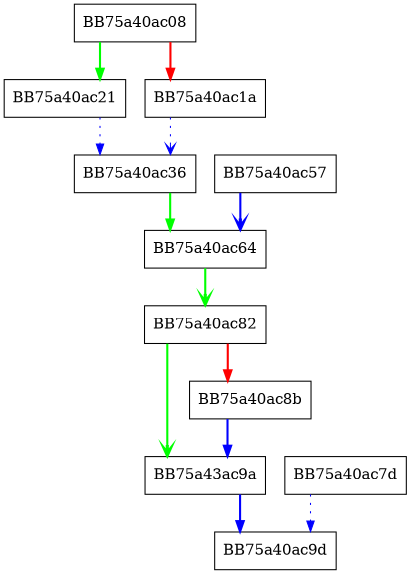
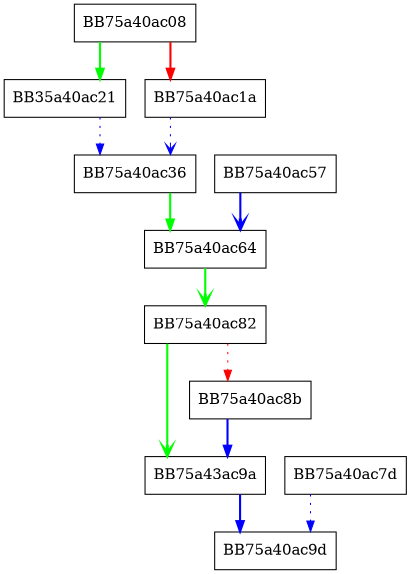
(65, 98) -> (65, 98)
(228, 357) -> (228, 357)
